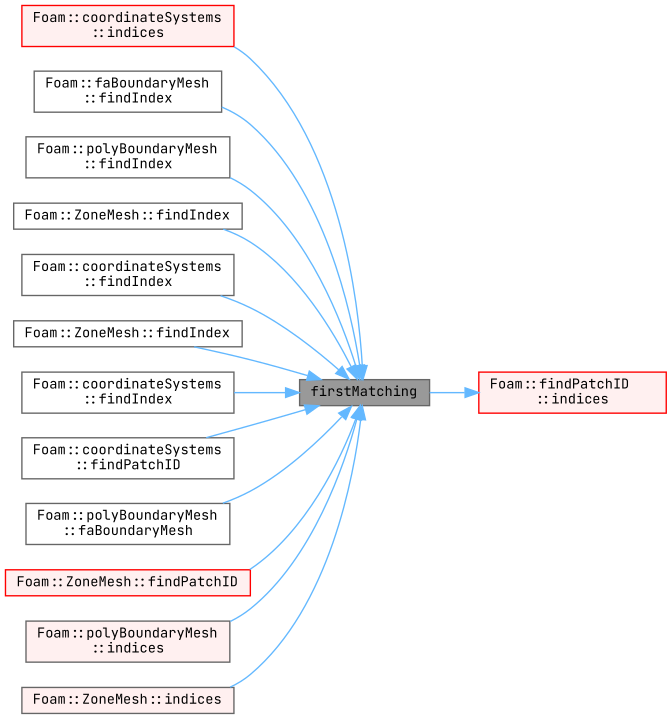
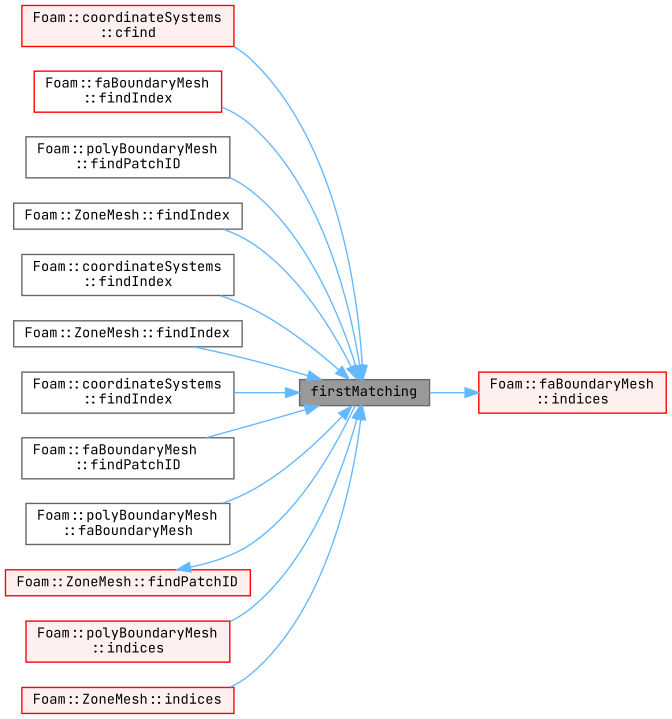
(128, 26) -> (128, 26)
(128, 92) -> (128, 92)
(128, 157) -> (128, 157)
(573, 393) -> (573, 393)
(128, 458) -> (128, 458)
(314, 502) -> (291, 507)
(128, 642) -> (128, 642)
(128, 700) -> (128, 700)
